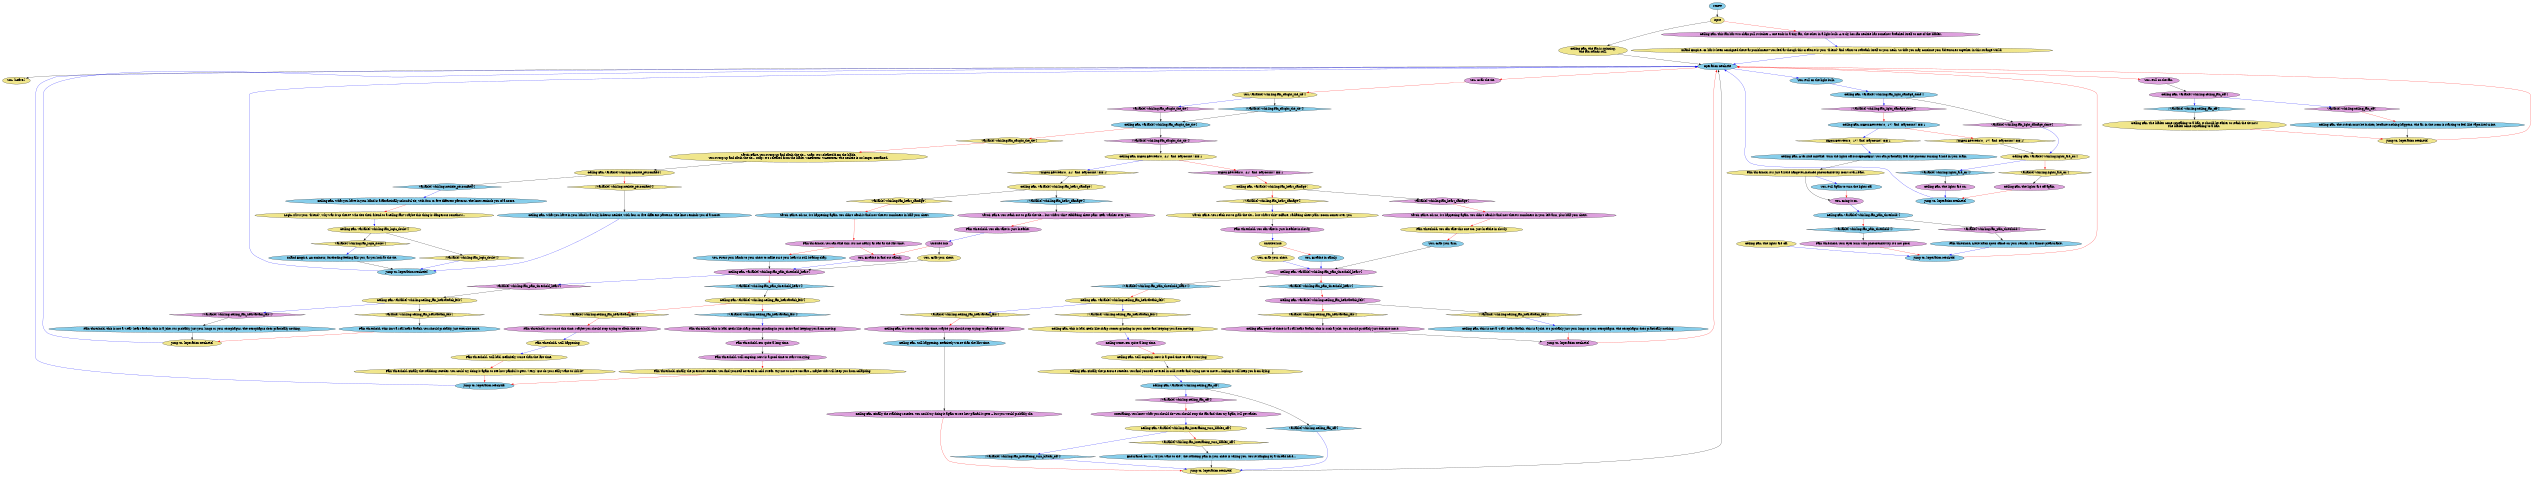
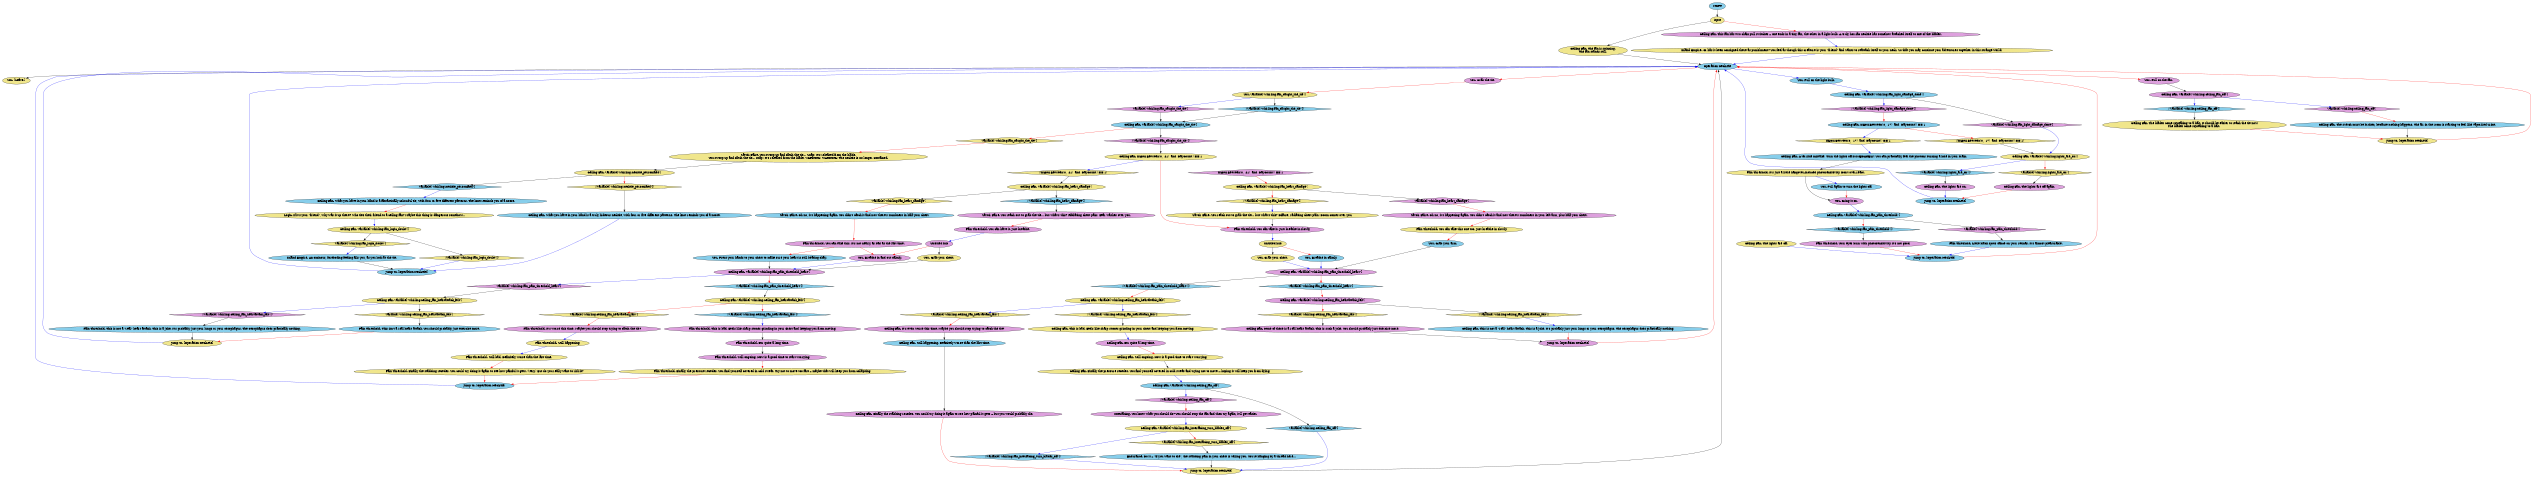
(1207, 165) -> (1166, 220)
(998, 230) -> (998, 230)
(1131, 343) -> (1131, 343)
